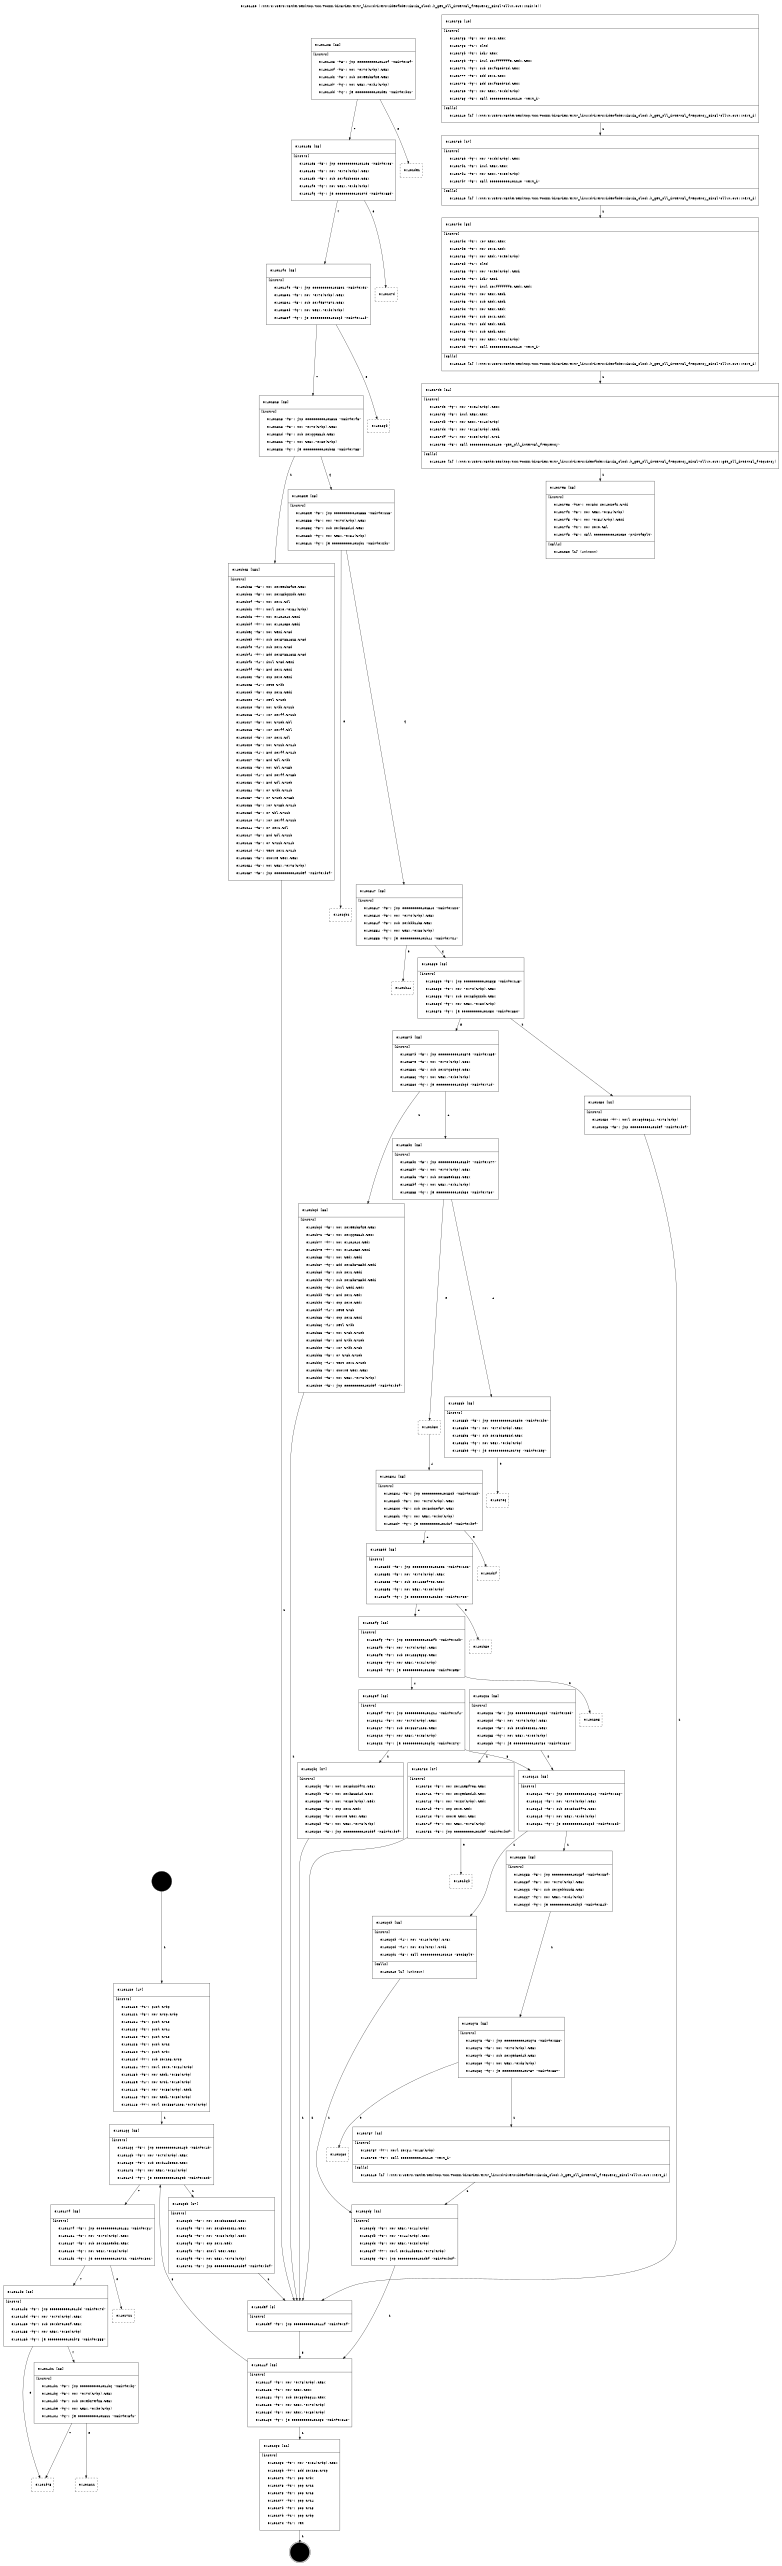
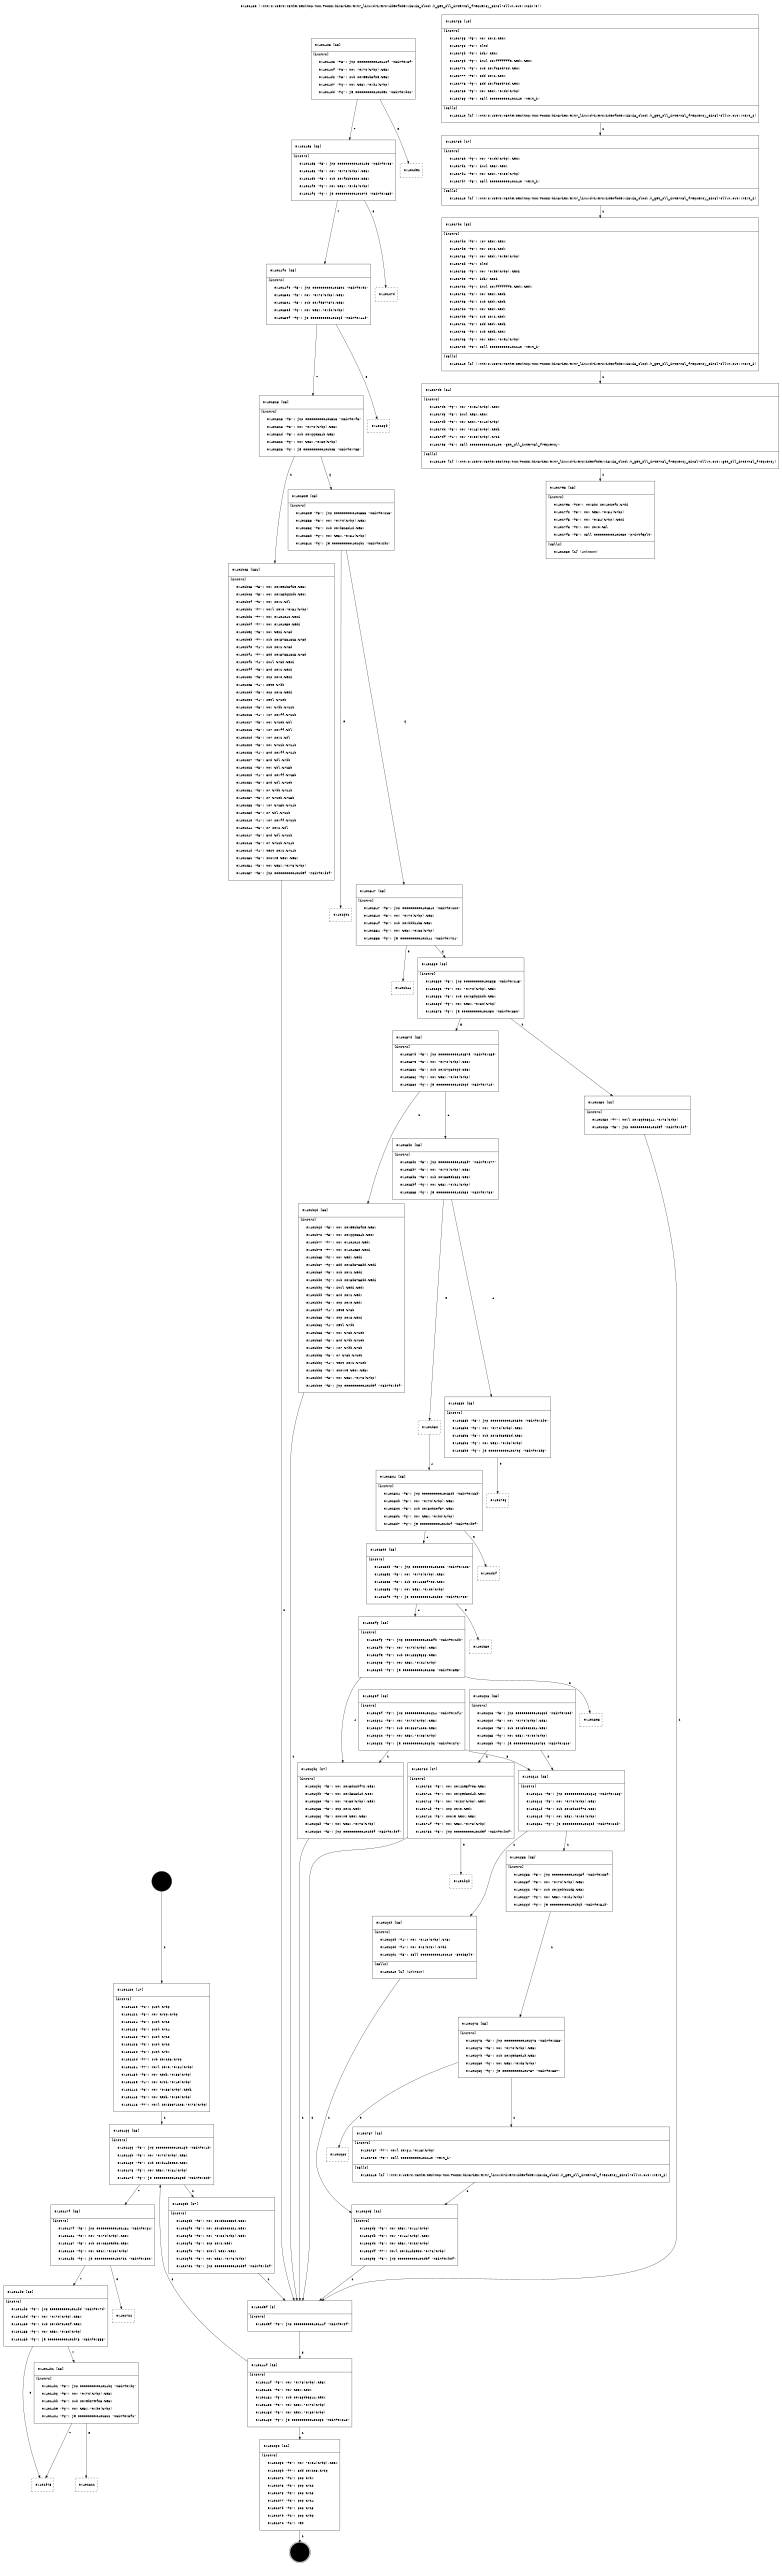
(412, 1682) -> (344, 1717)
(374, 2314) -> (343, 2282)
